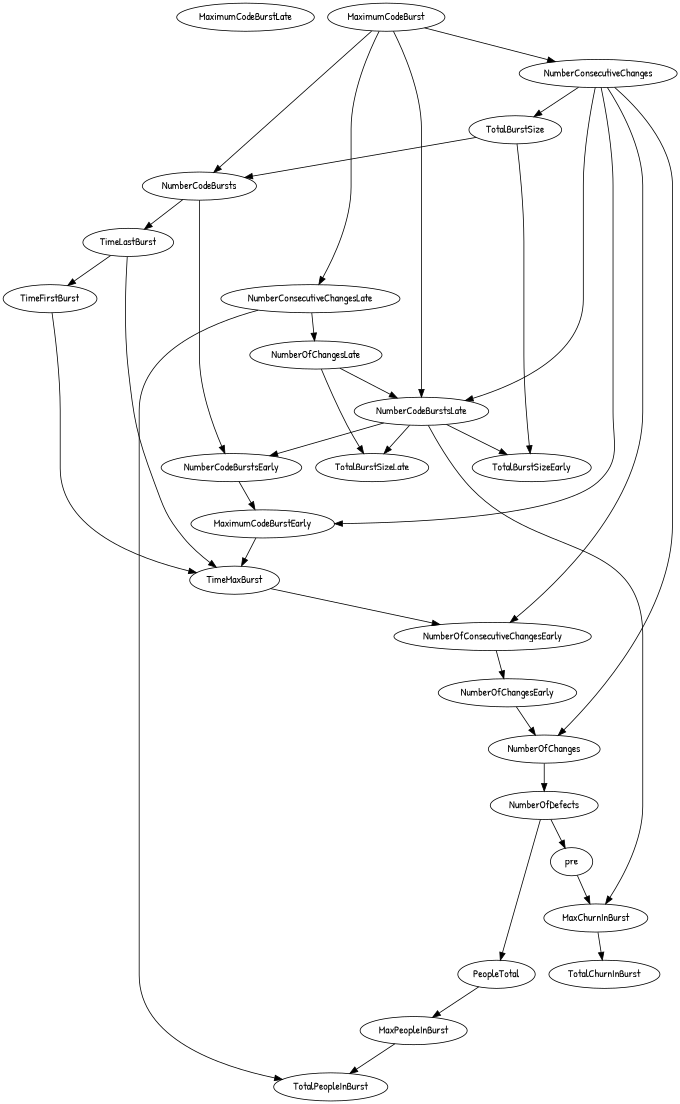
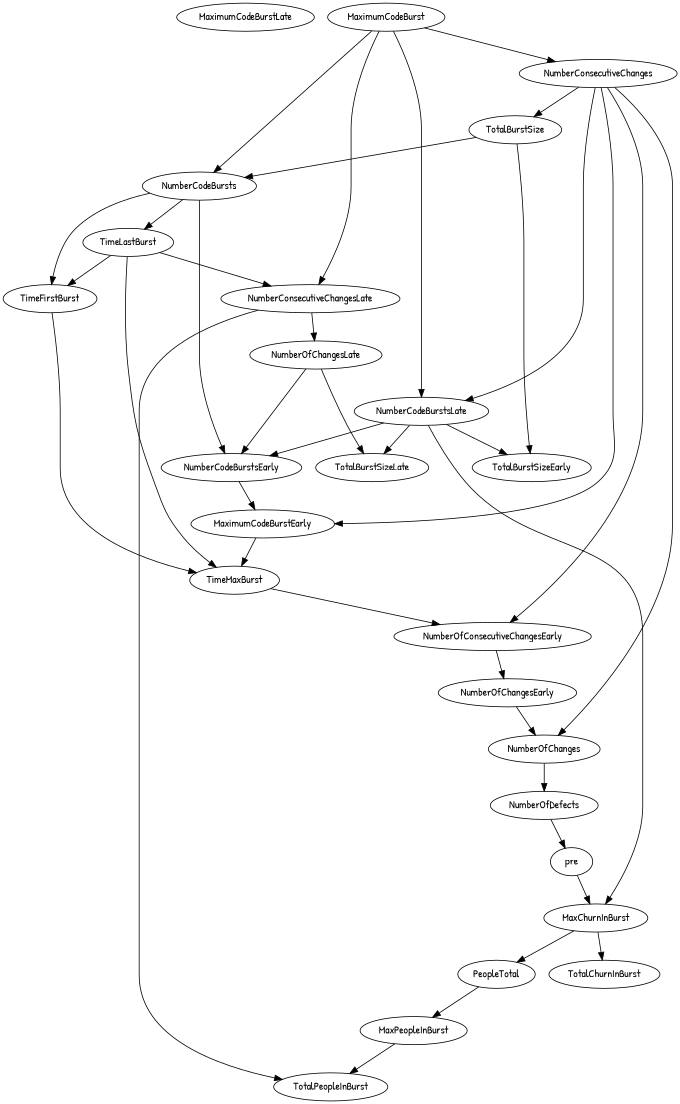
none -> (87, 219)
none -> (211, 268)
(365, 381) -> (276, 408)
(521, 886) -> (549, 945)
